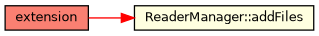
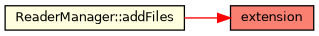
(105, 18) -> (201, 18)
